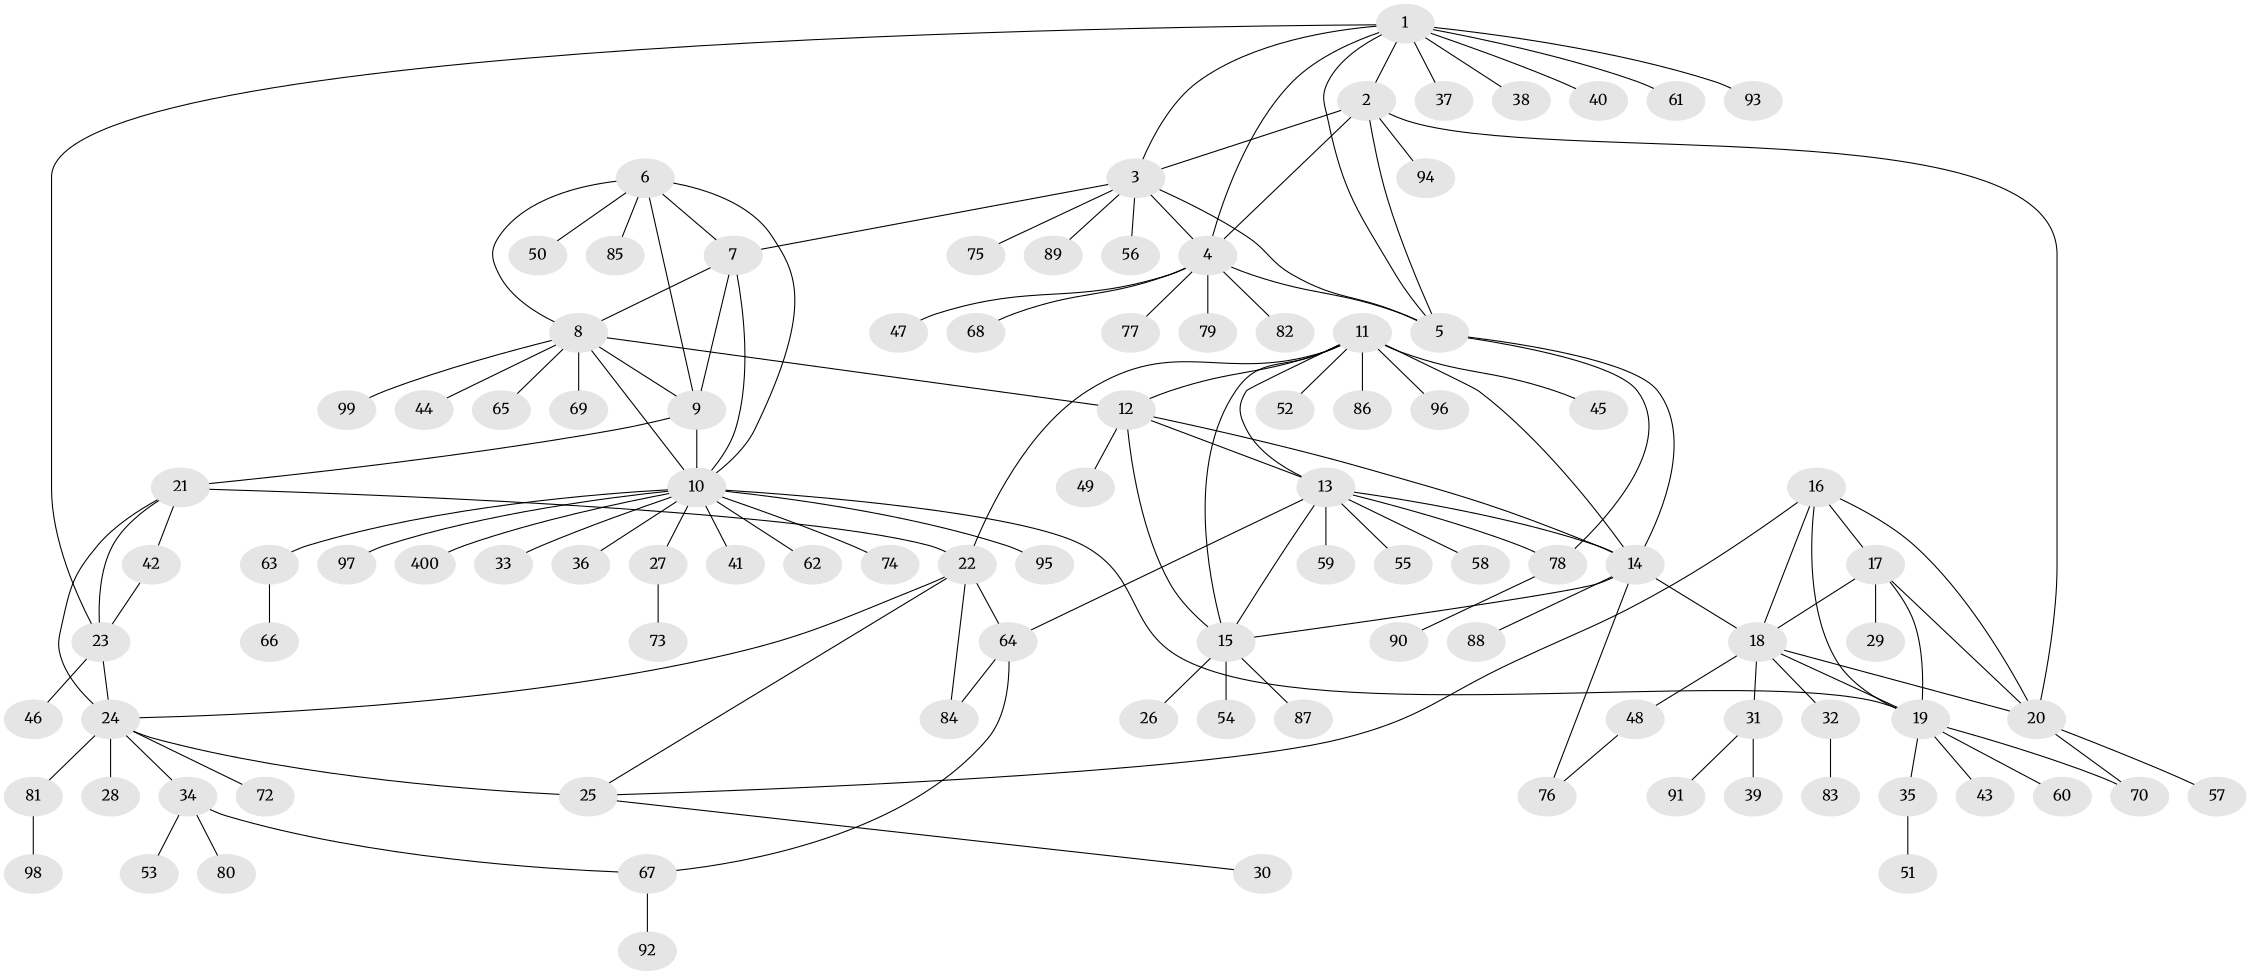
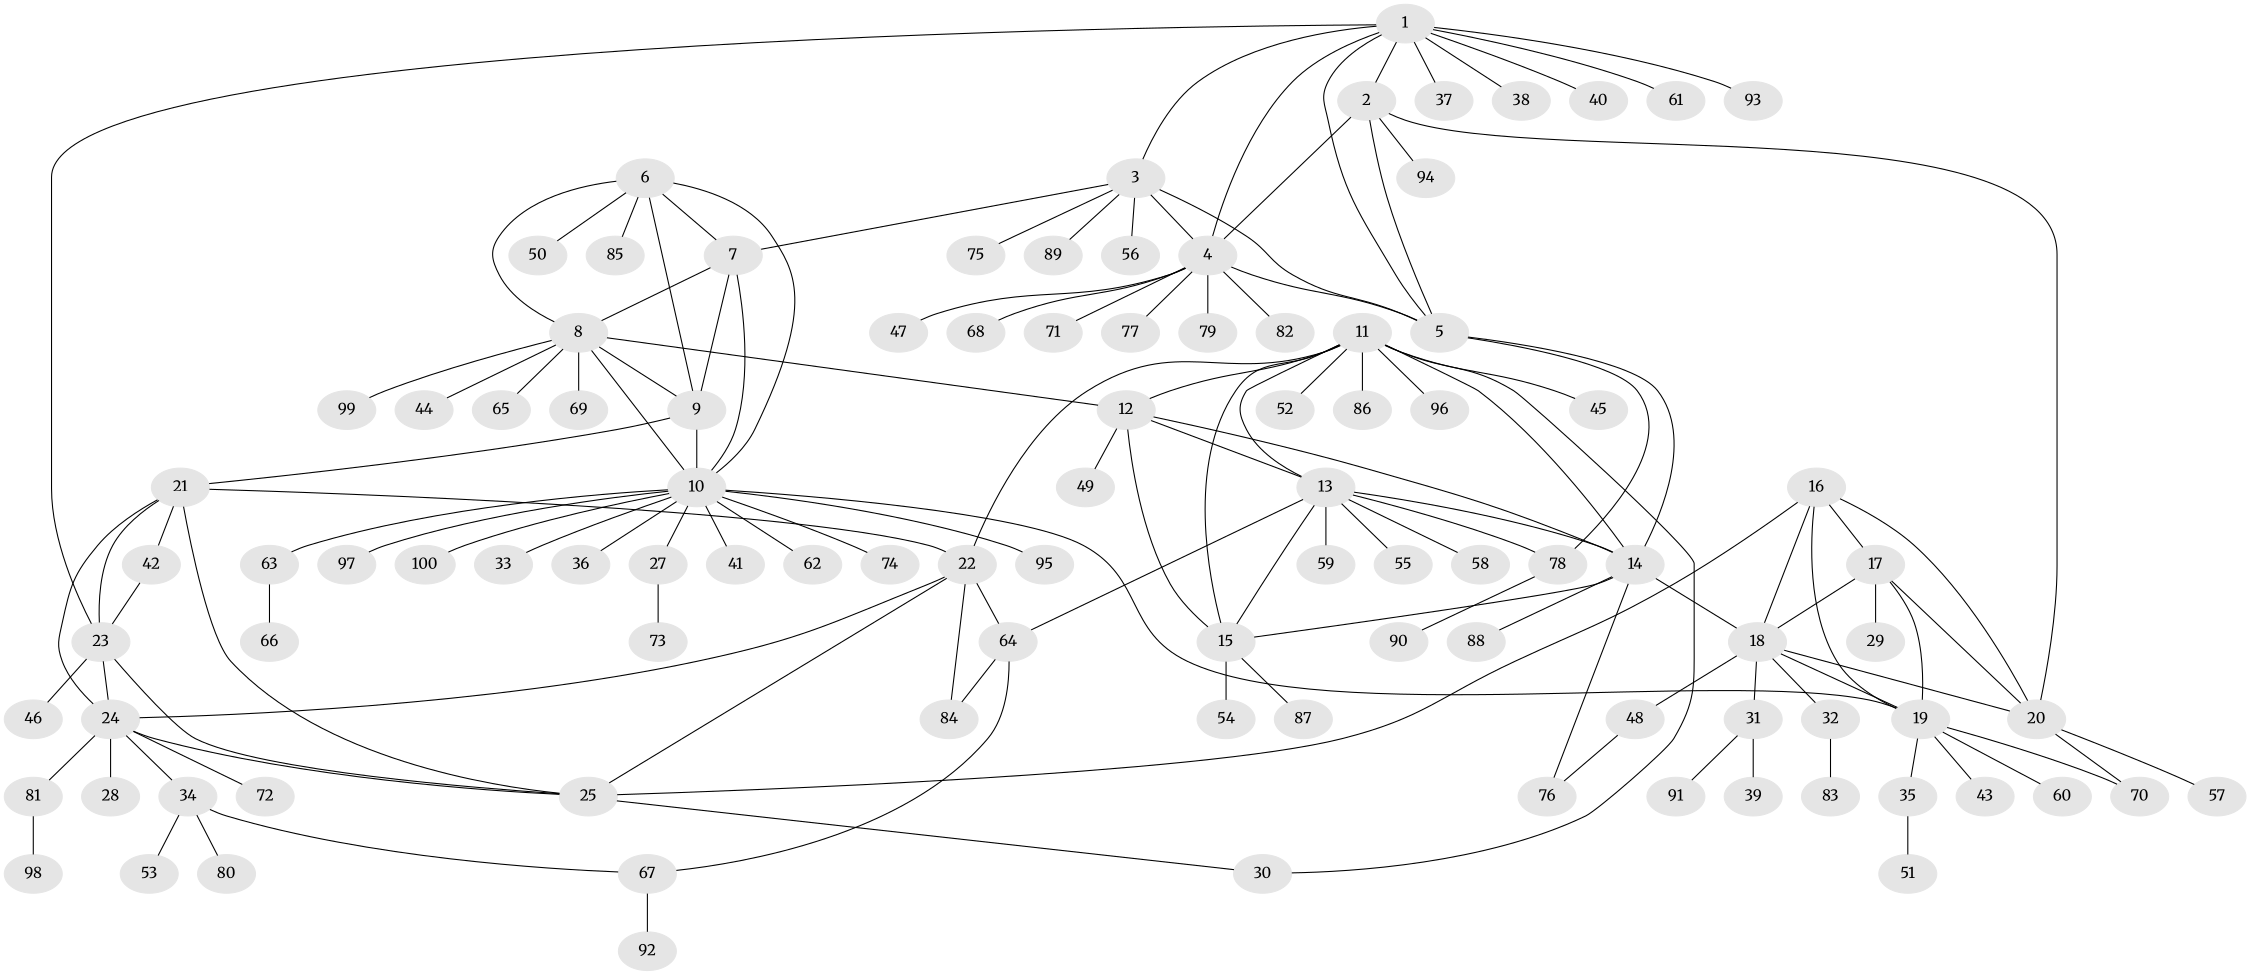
(1260, 137) -> none
none -> (1053, 333)
(425, 565) -> (425, 565)
none -> (1694, 669)
(1149, 719) -> none
none -> (309, 721)
none -> (213, 745)
